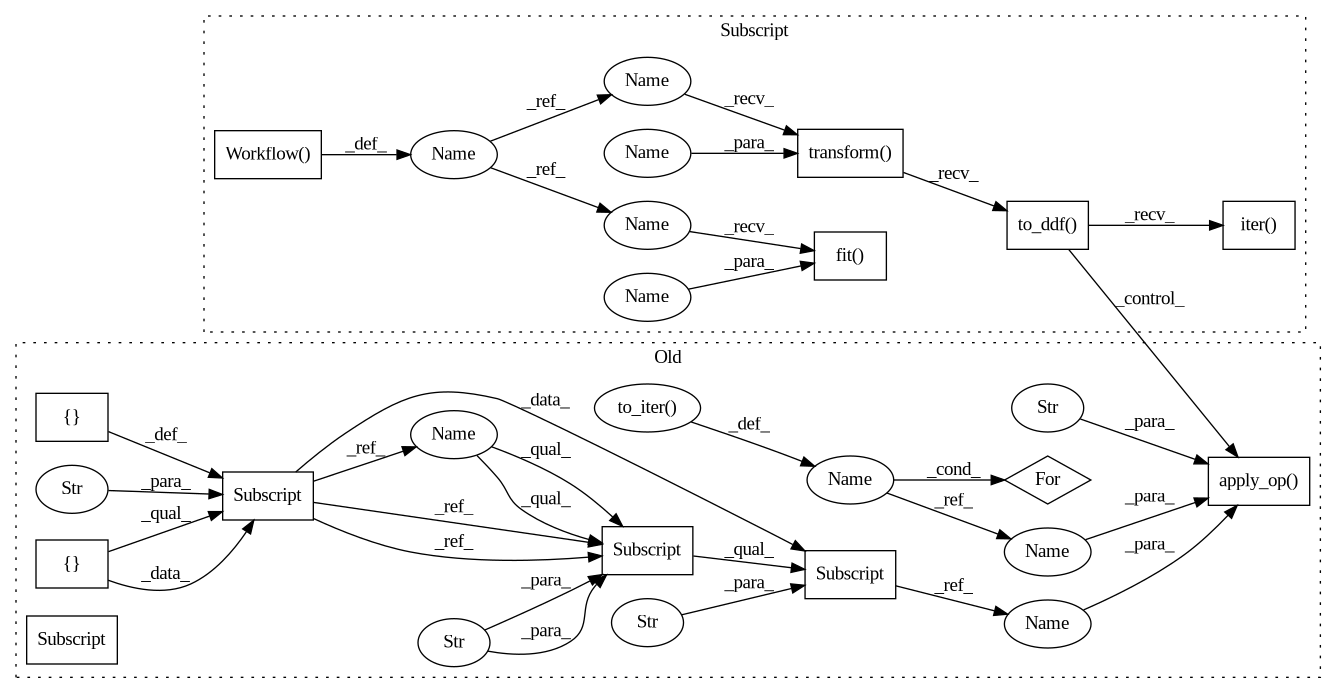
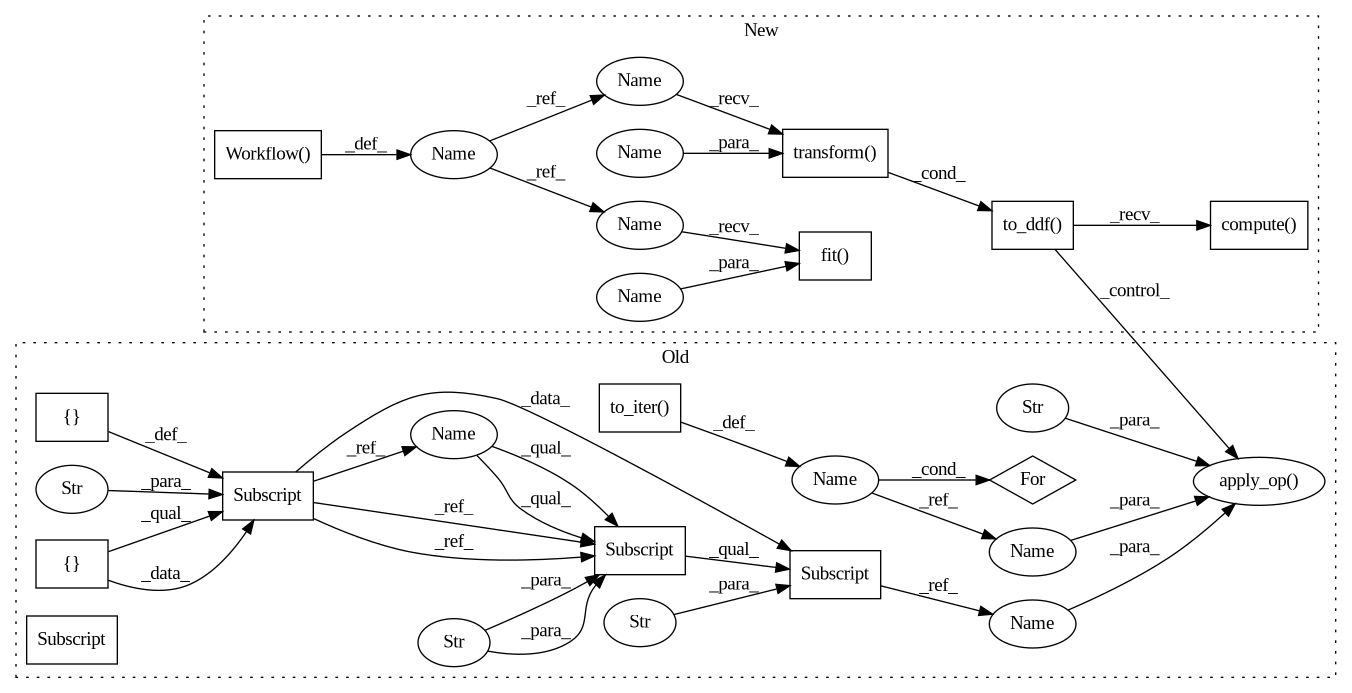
(755, 31) -> (761, 31)
(954, 174) -> (939, 174)
(1259, 225) -> (1259, 225)
(648, 408) -> (640, 408)
(1259, 481) -> (1259, 481)
